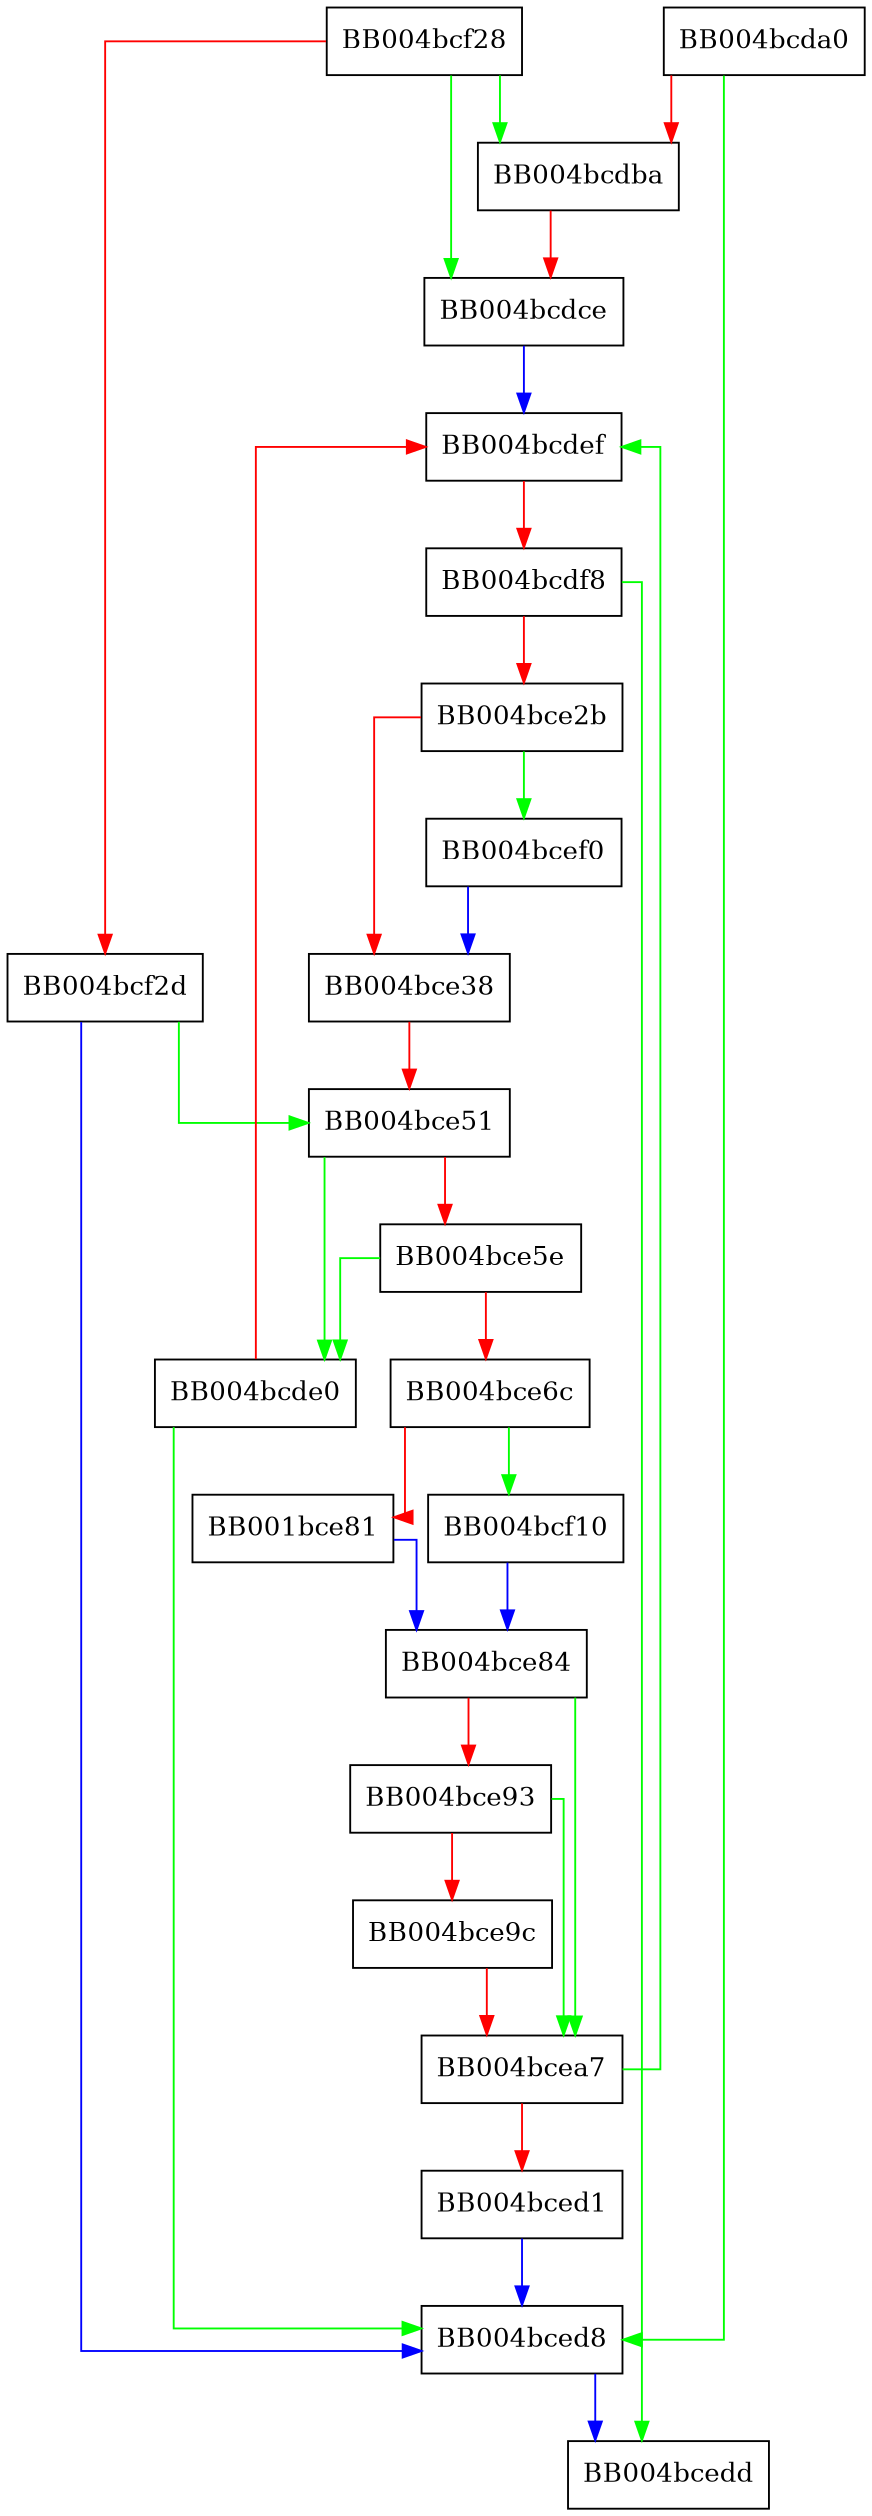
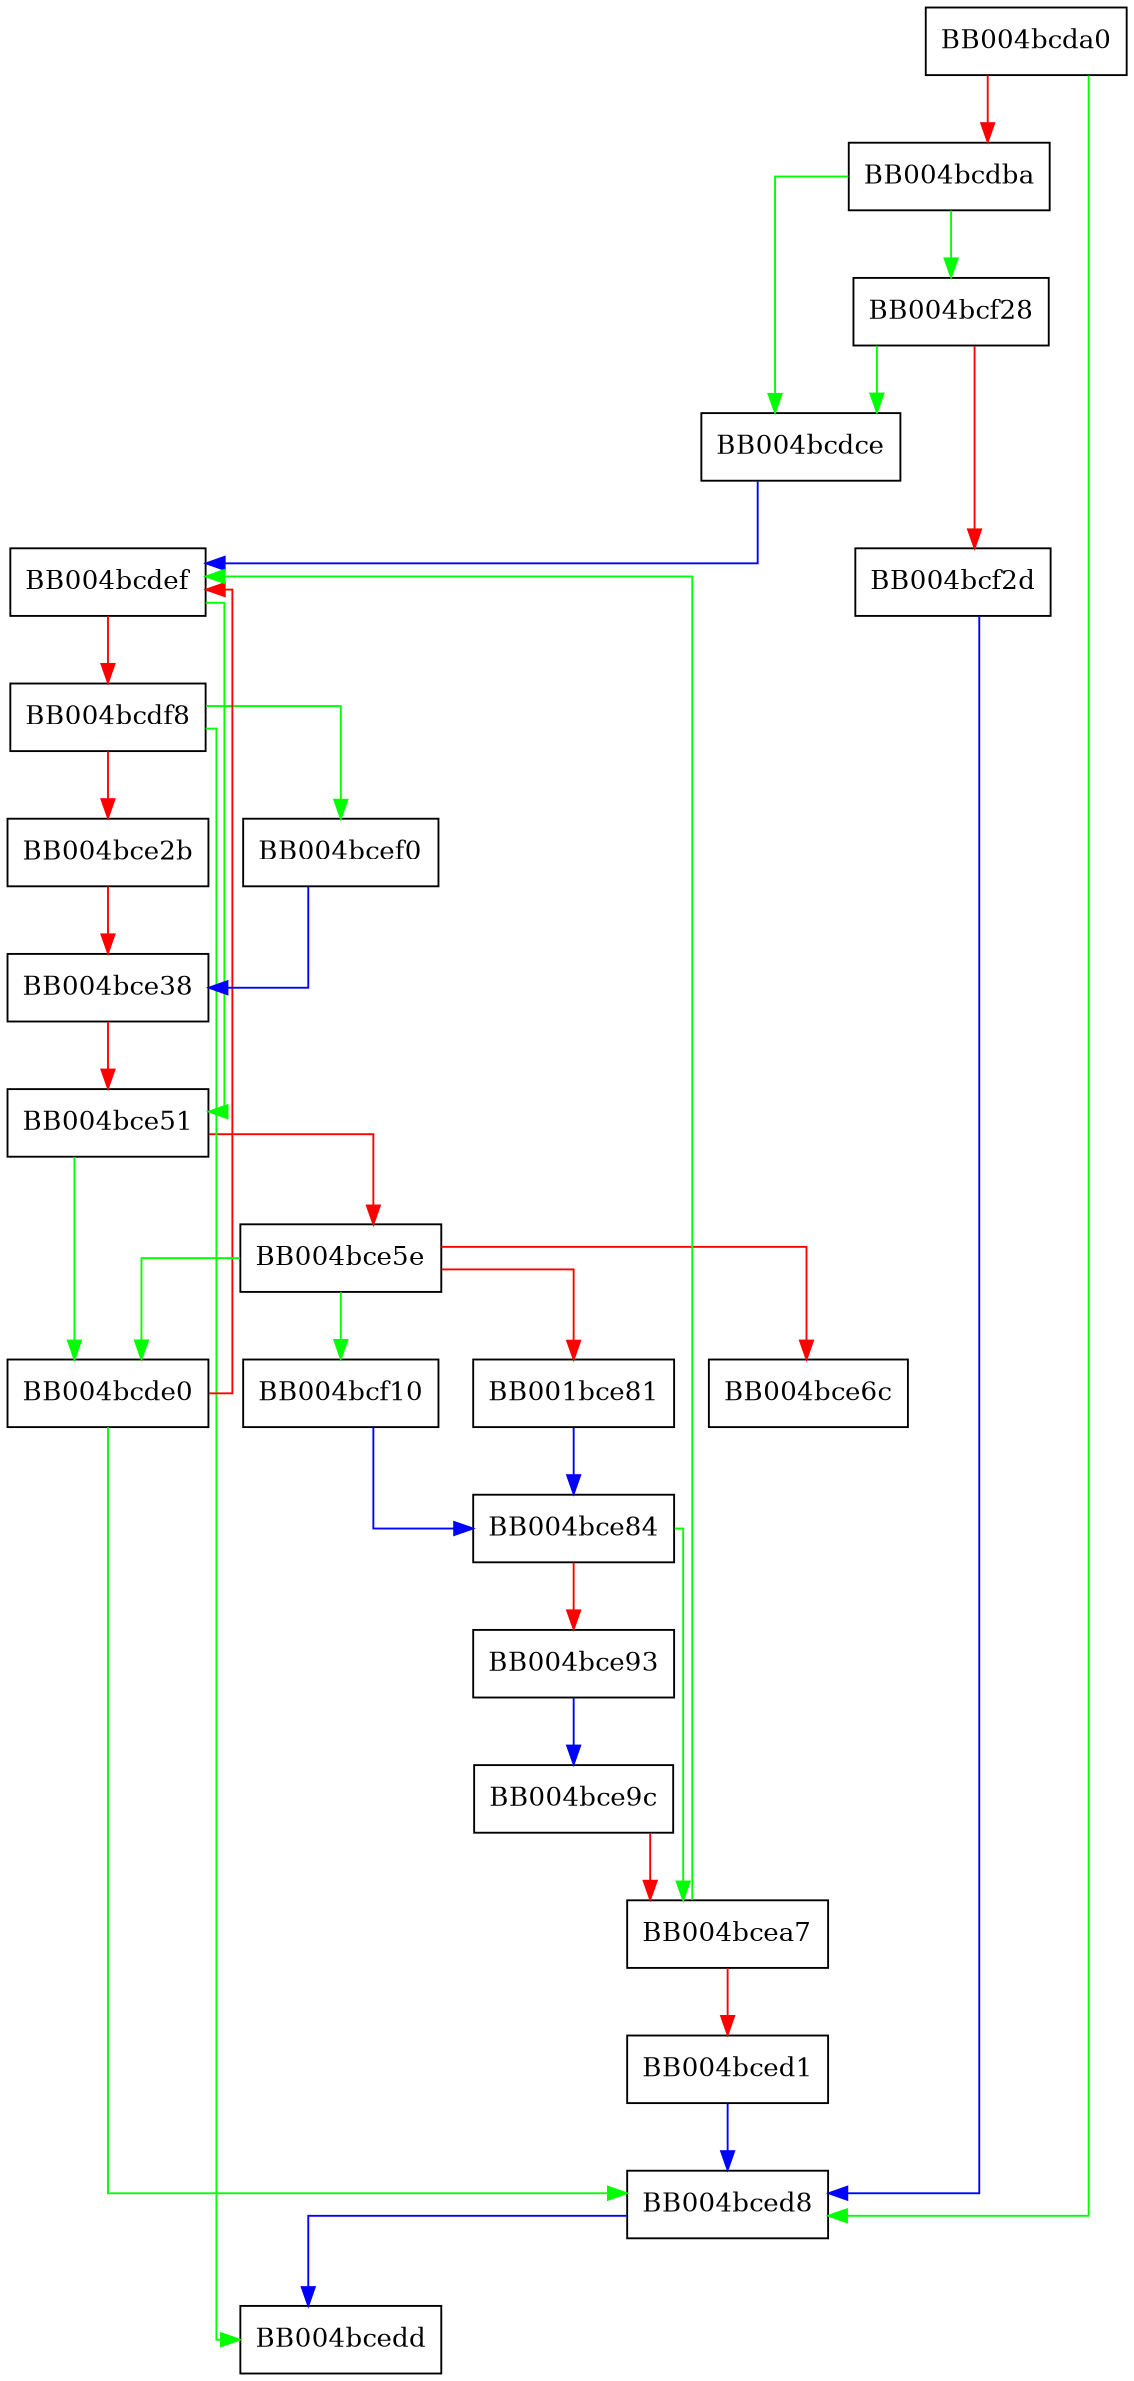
(500, 99) -> (951, 235)
(551, 235) -> (775, 249)
(524, 775) -> (320, 706)
(184, 1123) -> (224, 849)
(509, 1451) -> (341, 1316)
(405, 1473) -> (543, 1269)
(452, 1857) -> (574, 1722)
(564, 1902) -> none
